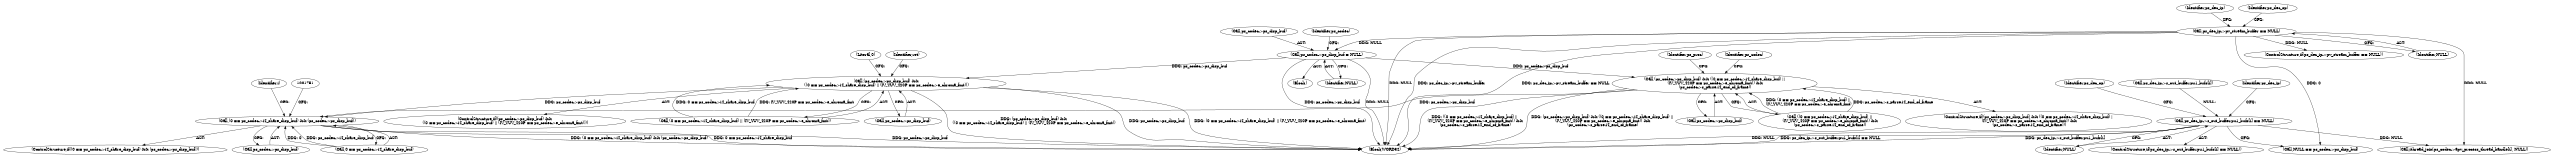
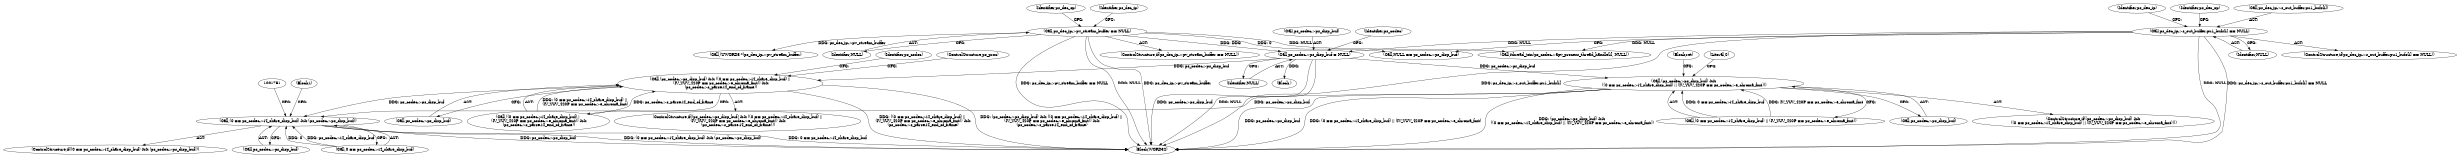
none -> (1742, 35)
(1370, 43) -> (1231, 43)
(2297, 43) -> (1144, 43)
none -> (756, 55)
(906, 55) -> (1683, 55)
(1685, 55) -> (973, 55)
(1318, 67) -> (1295, 67)
(269, 83) -> (304, 83)
(2210, 102) -> (2254, 20)
